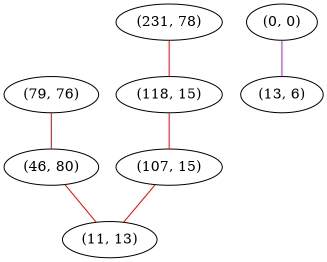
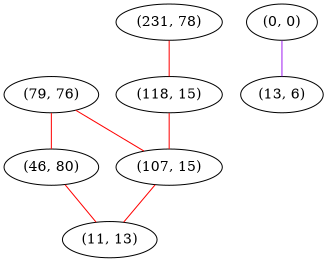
none -> (110, 131)
